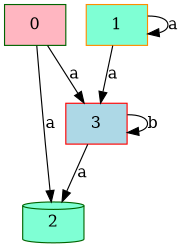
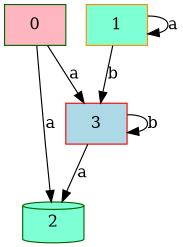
(113, 74) -> (113, 74)
